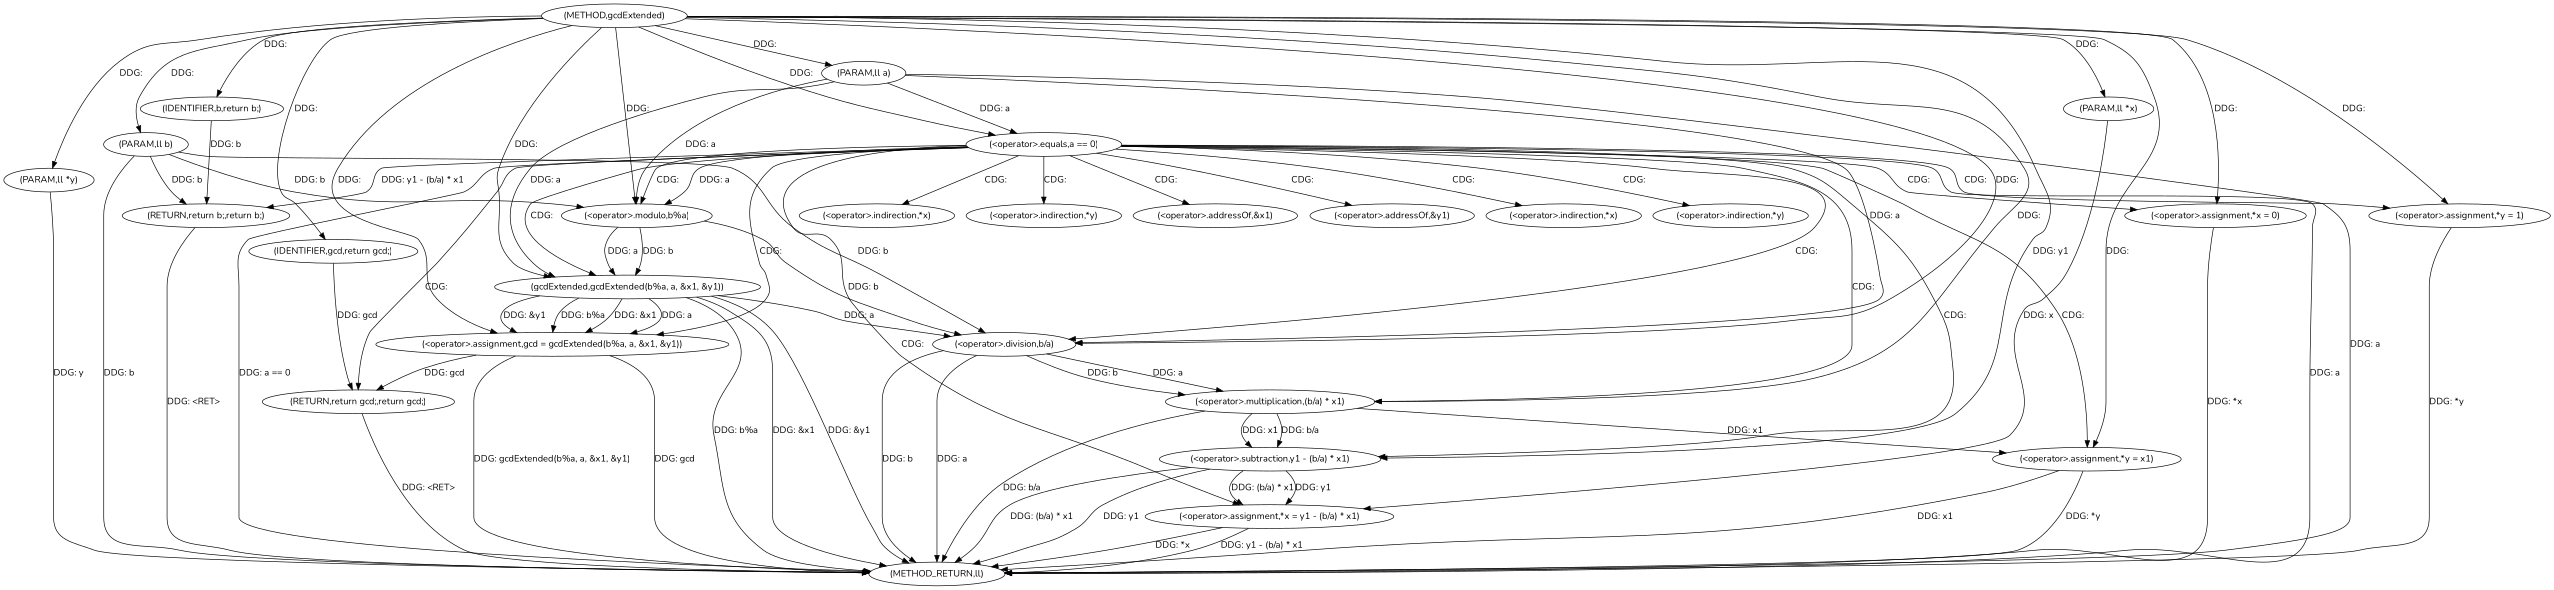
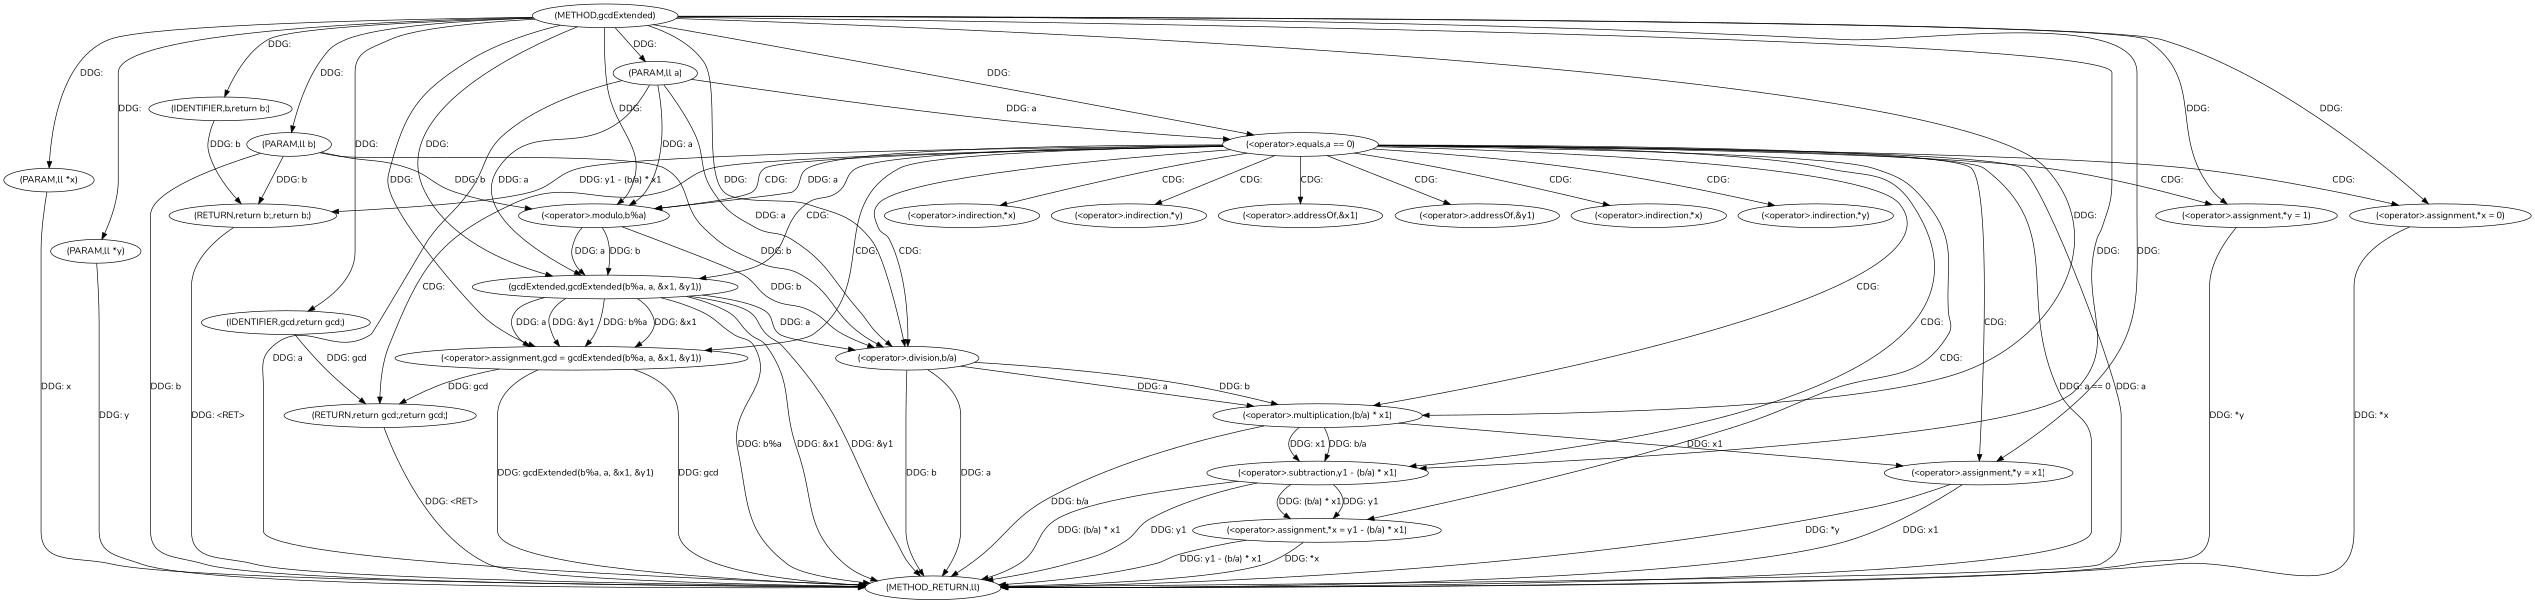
(2051, 251) -> (2110, 251)
(1865, 462) -> (125, 566)
